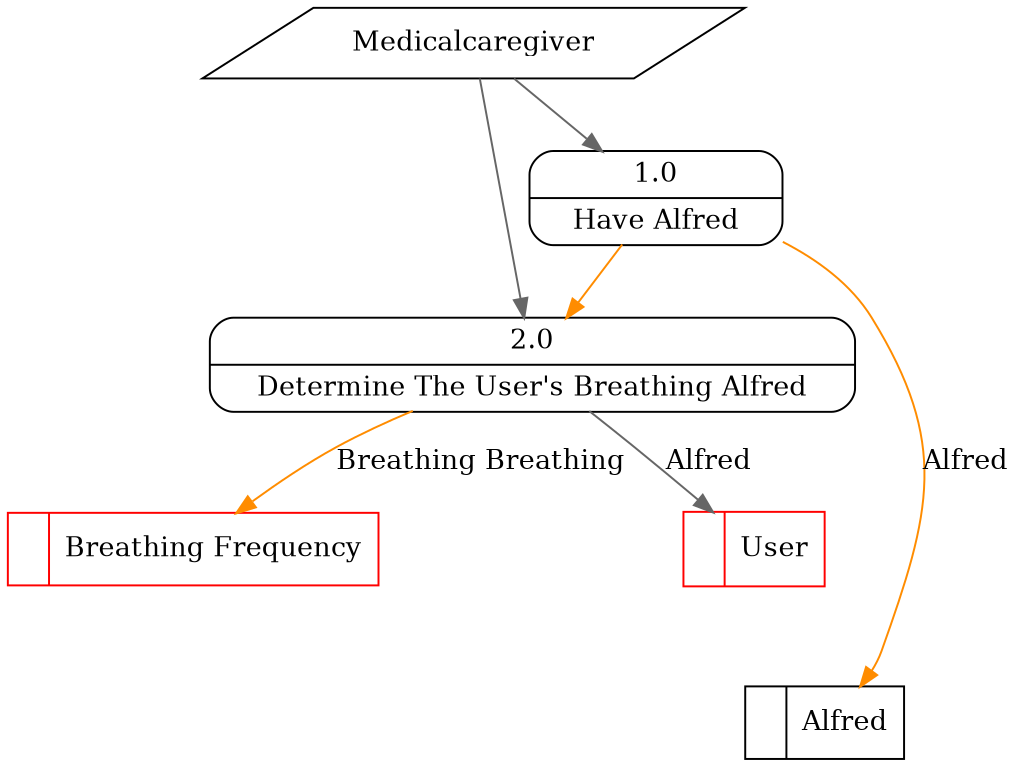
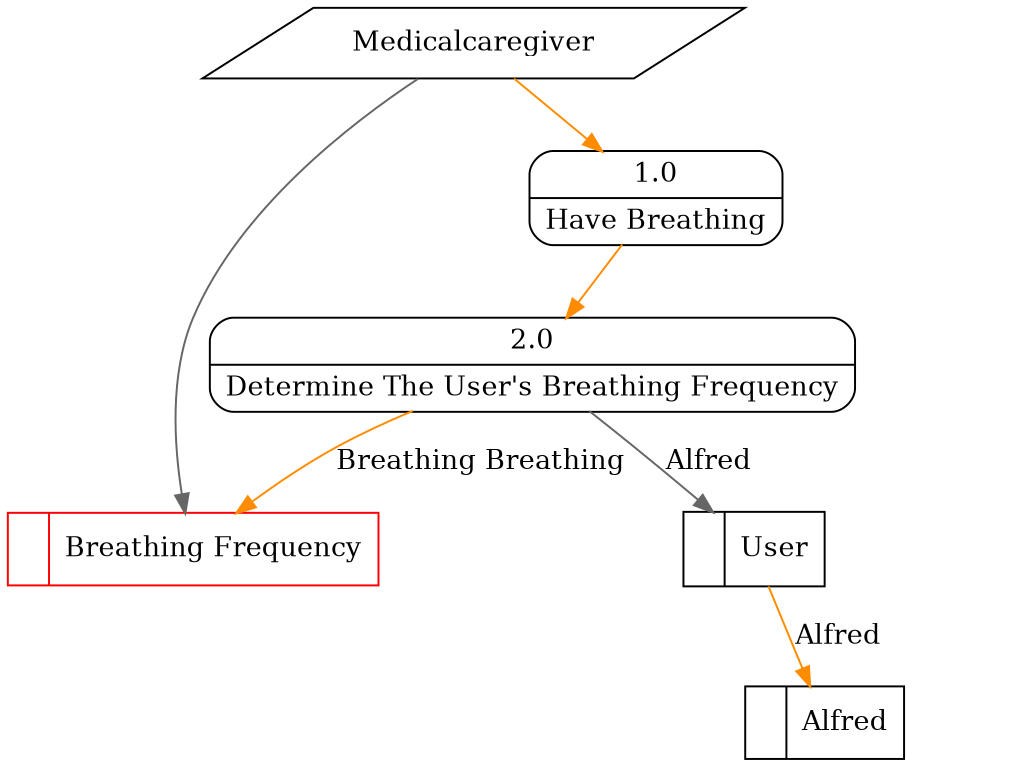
(550, 109) -> (550, 109)
(500, 189) -> (231, 251)
(656, 221) -> (656, 221)
(532, 387) -> (532, 387)
(920, 434) -> (785, 627)
(754, 549) -> (754, 549)
